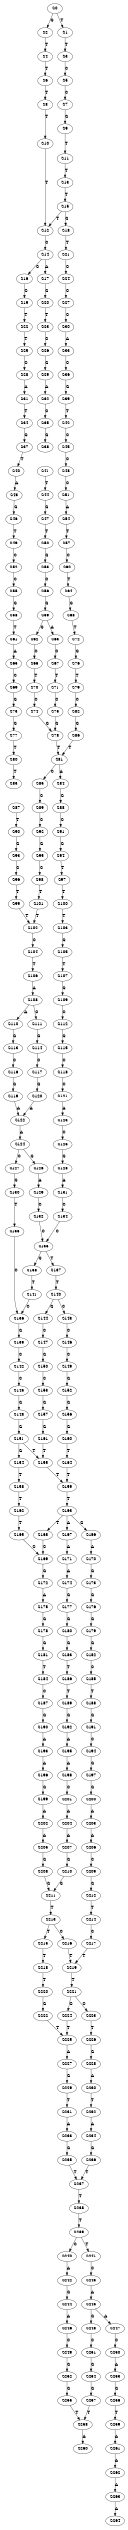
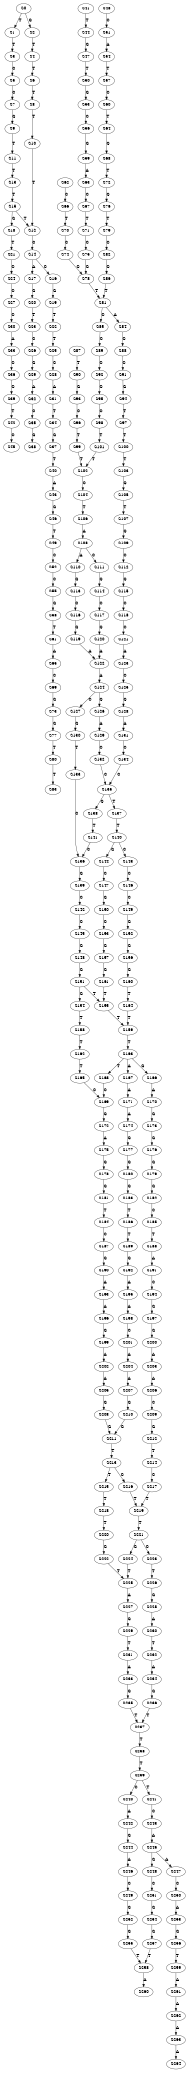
(66, 458) -> none
(40, 626) -> none
(93, 1715) -> (153, 1259)
